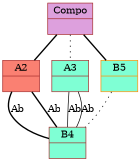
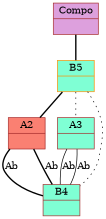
(46, 48) -> (51, 105)
(70, 48) -> (76, 105)
